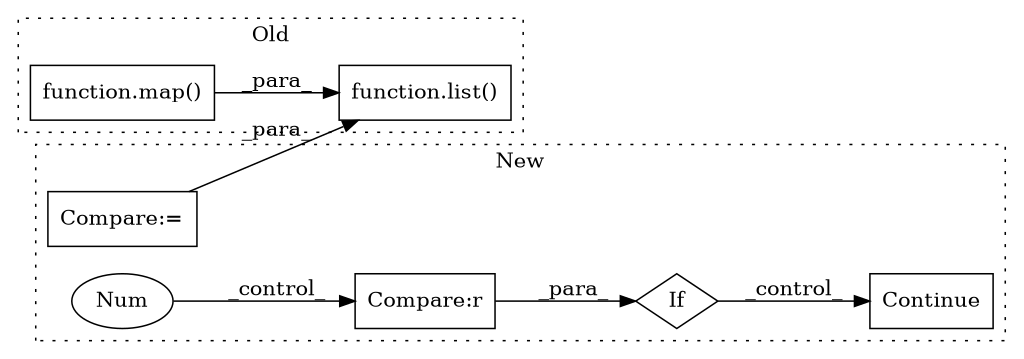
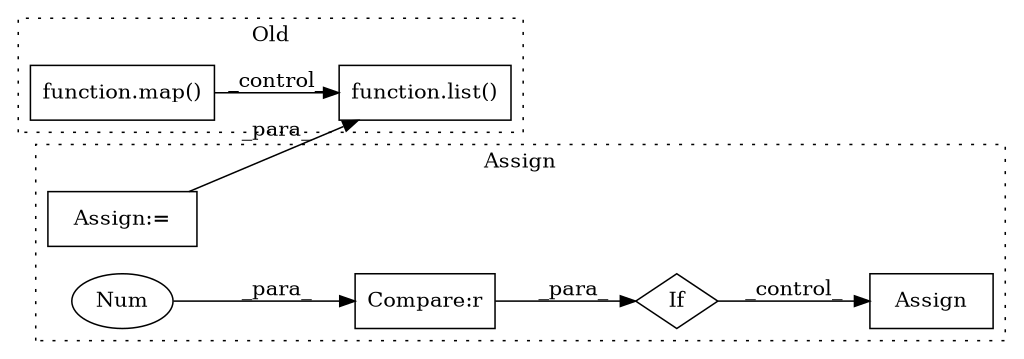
(277, 81) -> (277, 81)
(521, 162) -> (521, 162)
(122, 219) -> (122, 219)
(277, 290) -> (277, 290)
(932, 301) -> (932, 301)
